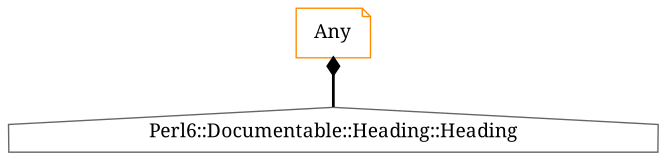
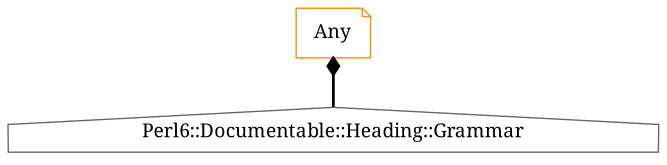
(333, 132) -> (333, 132)
